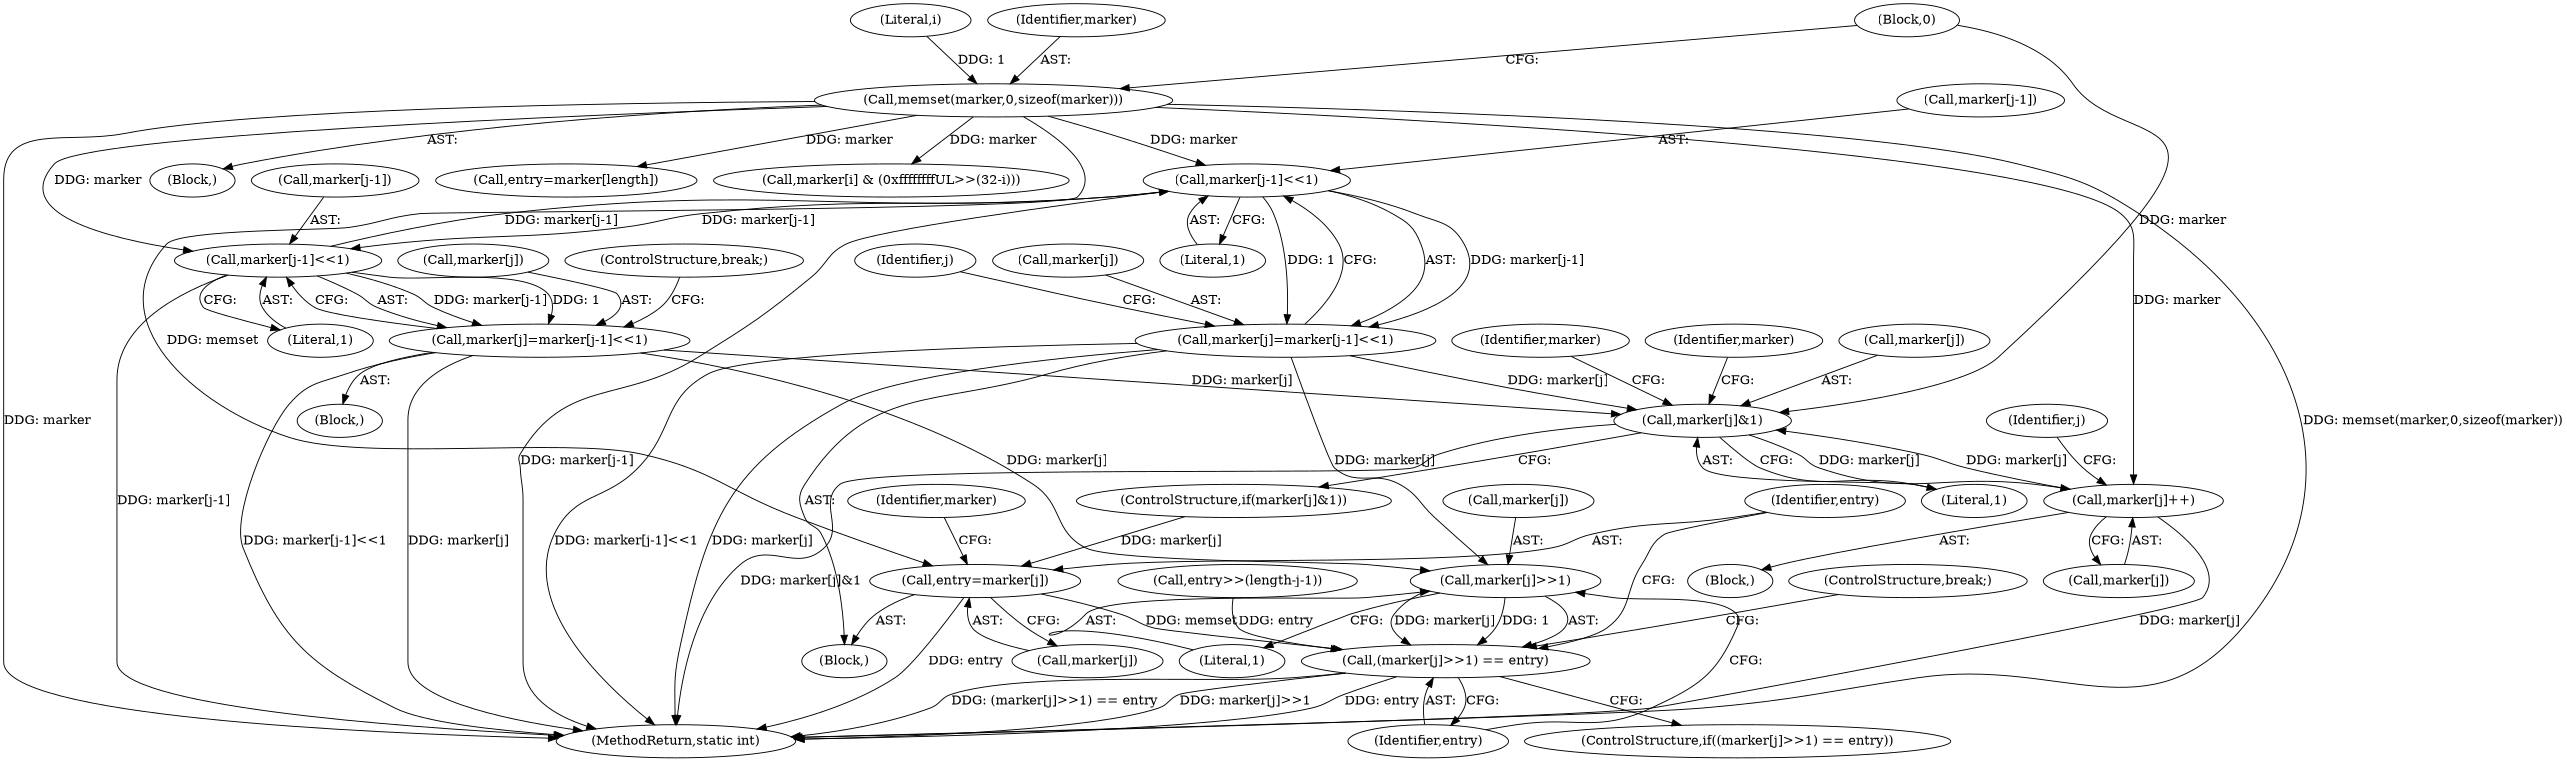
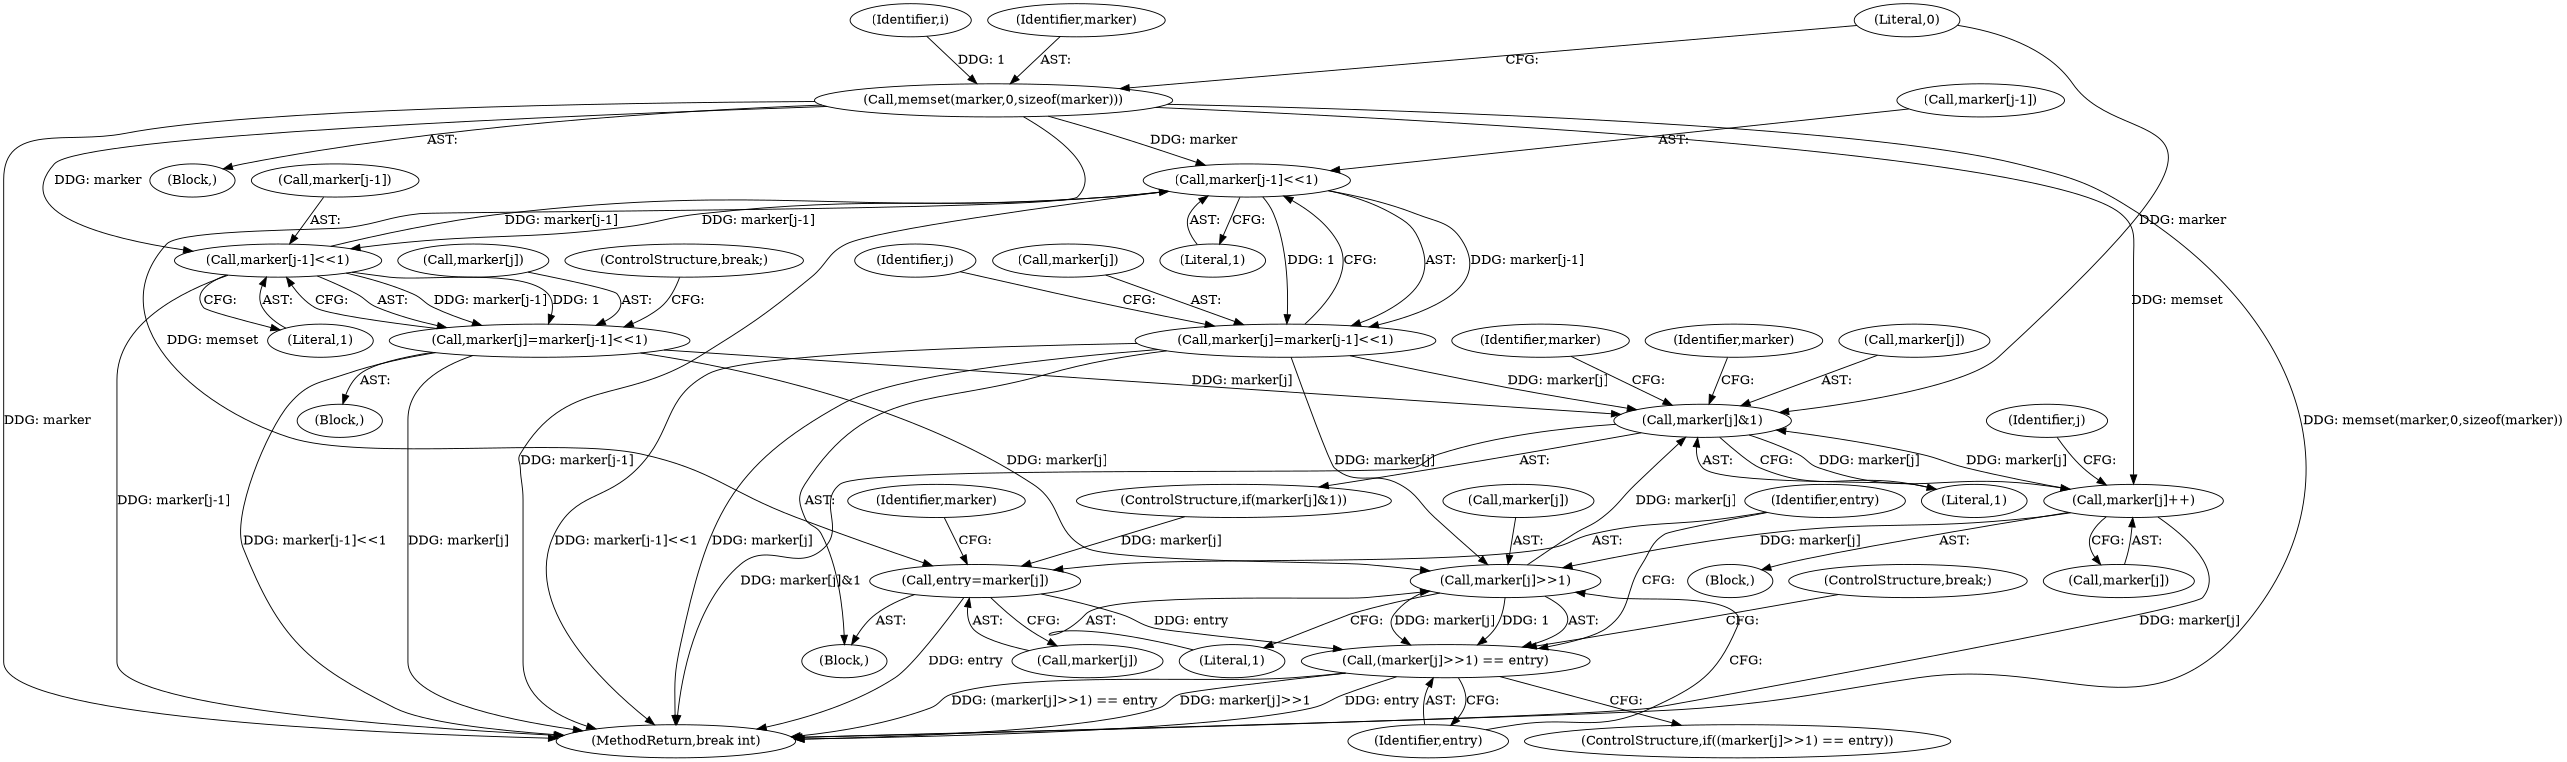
(911, 20) -> (911, 20)
(1907, 20) -> (1907, 20)
(566, 180) -> none
(891, 180) -> none
(2177, 301) -> (2177, 301)
(1537, 461) -> (1537, 461)
none -> (1609, 512)
none -> (1820, 528)
(1238, 581) -> none
(1192, 621) -> (1192, 621)
(676, 741) -> (676, 741)
